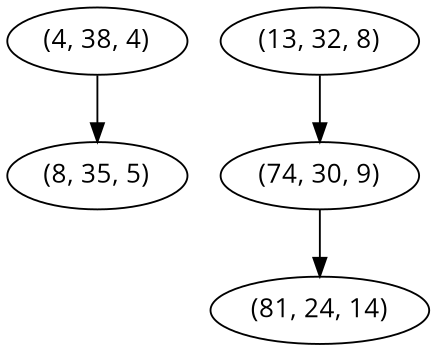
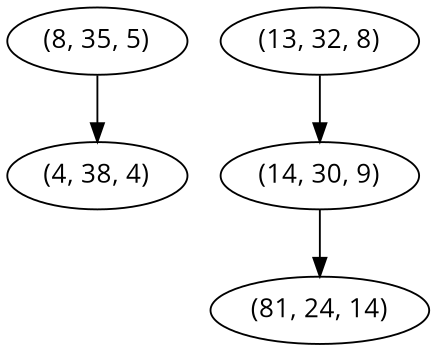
(97, 99) -> (97, 99)
(320, 176) -> (320, 176)
